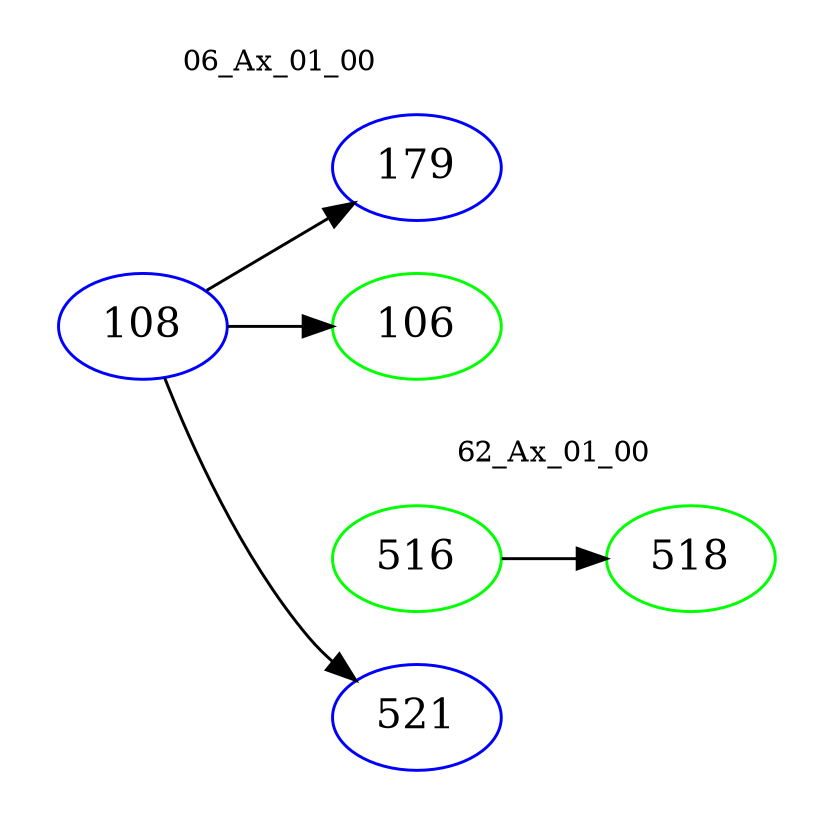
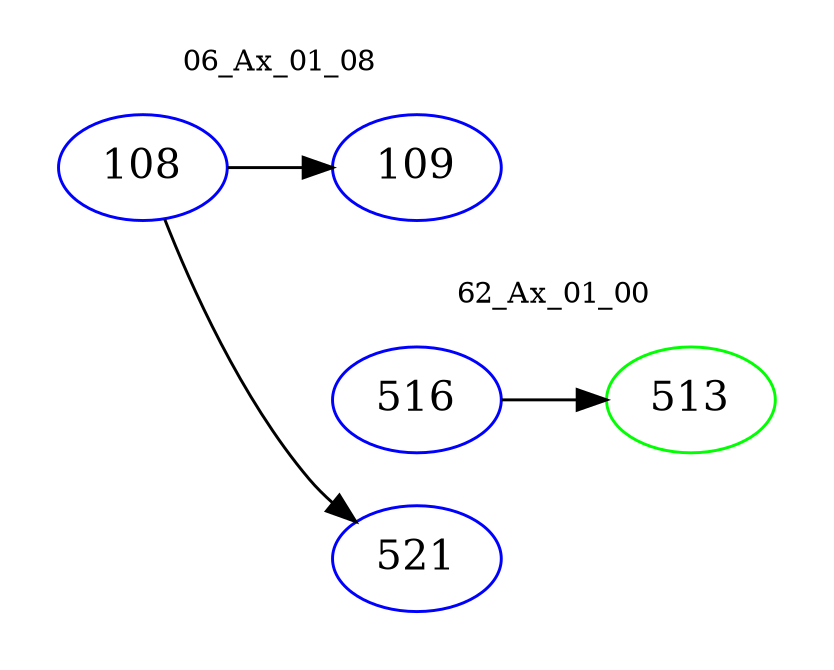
(280, 63) -> (280, 63)
(417, 168) -> (417, 168)
(417, 326) -> none
(417, 559) -> (417, 400)
(691, 559) -> (691, 400)
